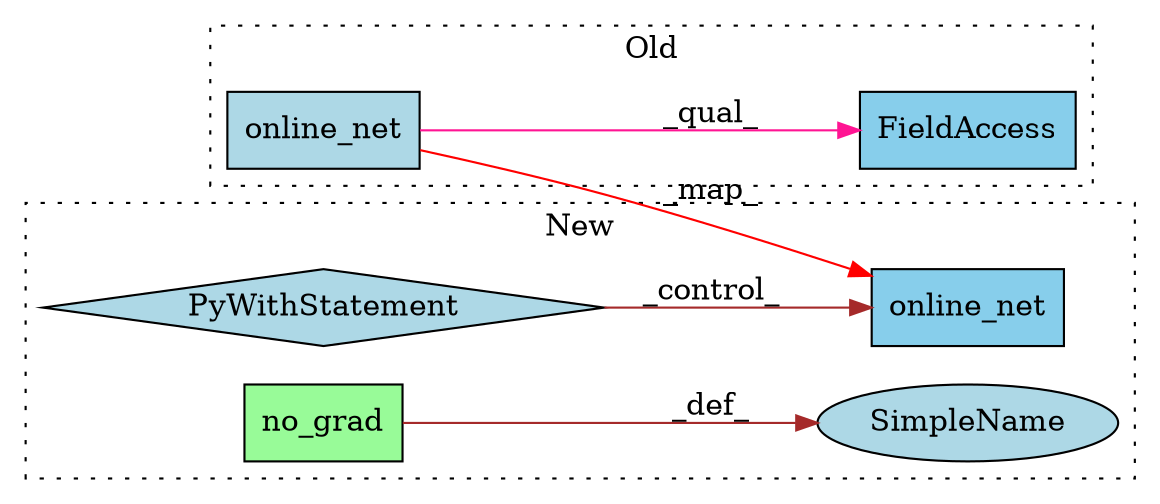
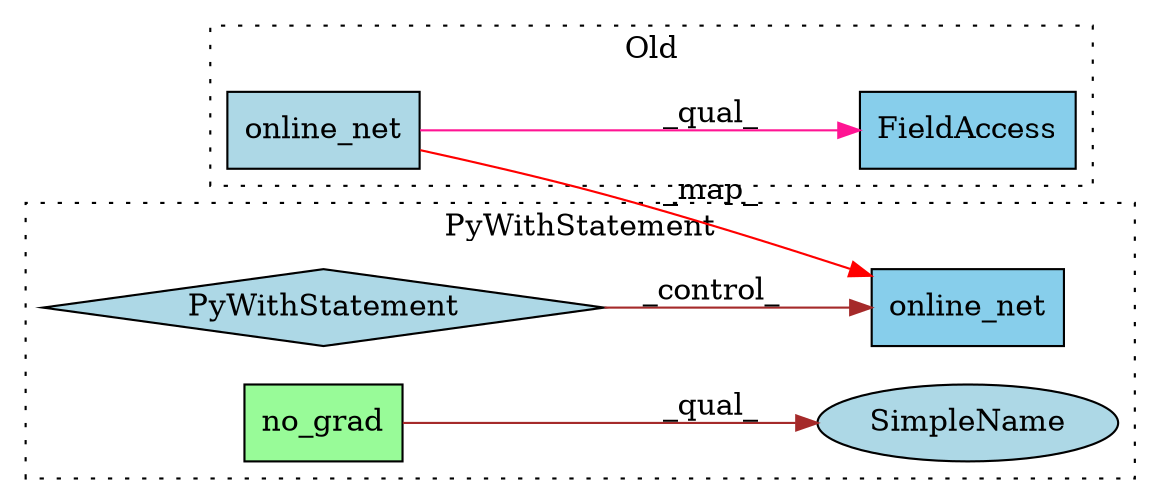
(580, 227) -> (580, 227)
(711, 407) -> (711, 407)
